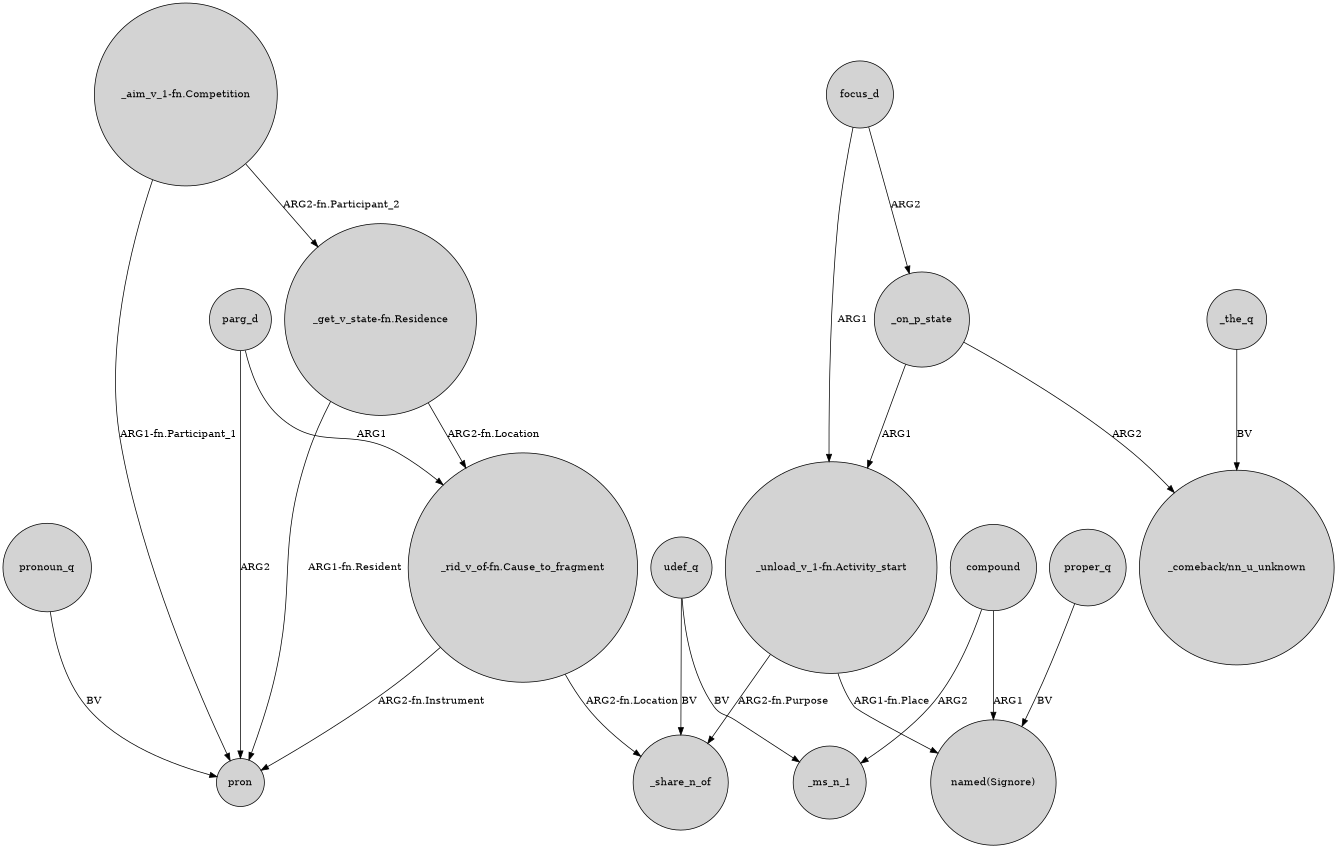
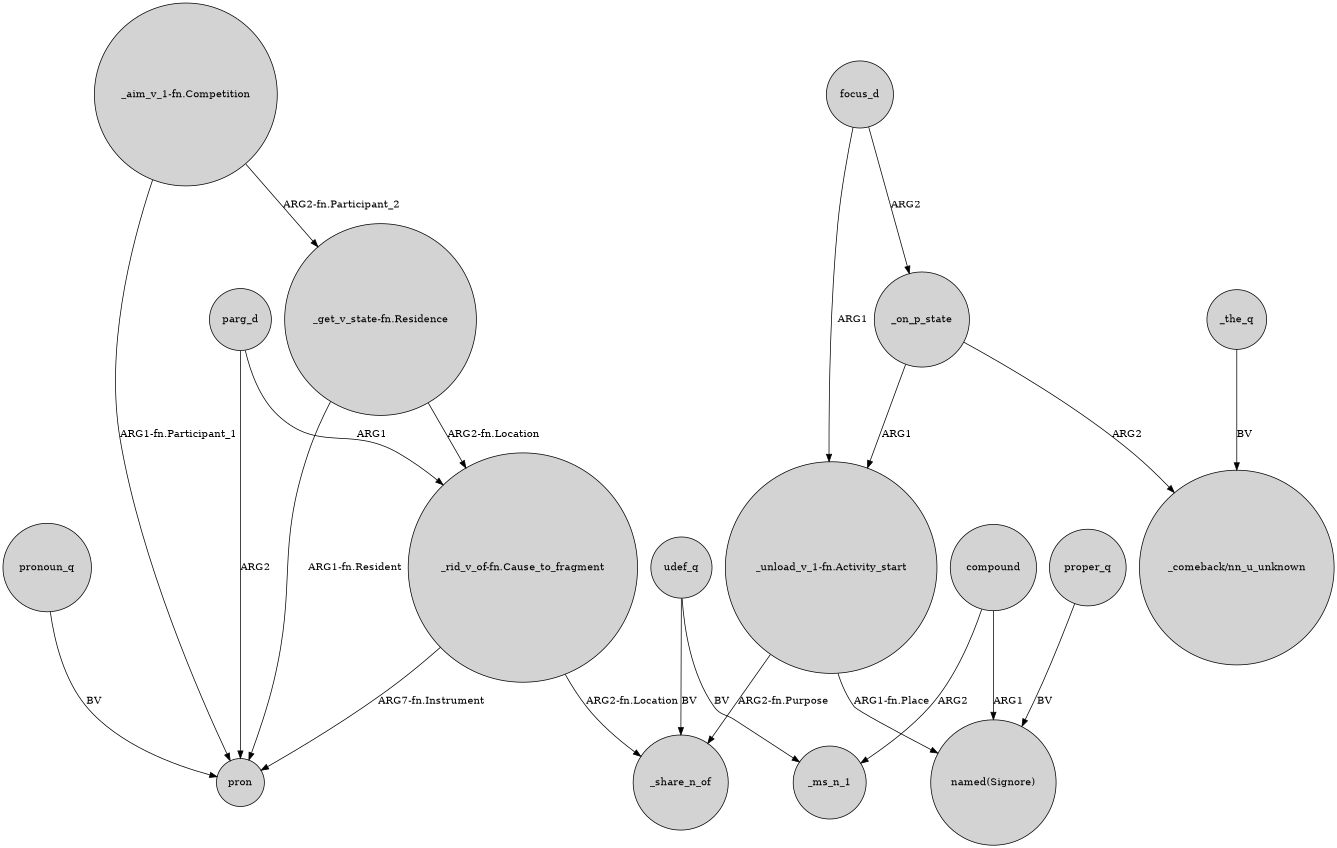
(432, 701) -> (432, 701)
